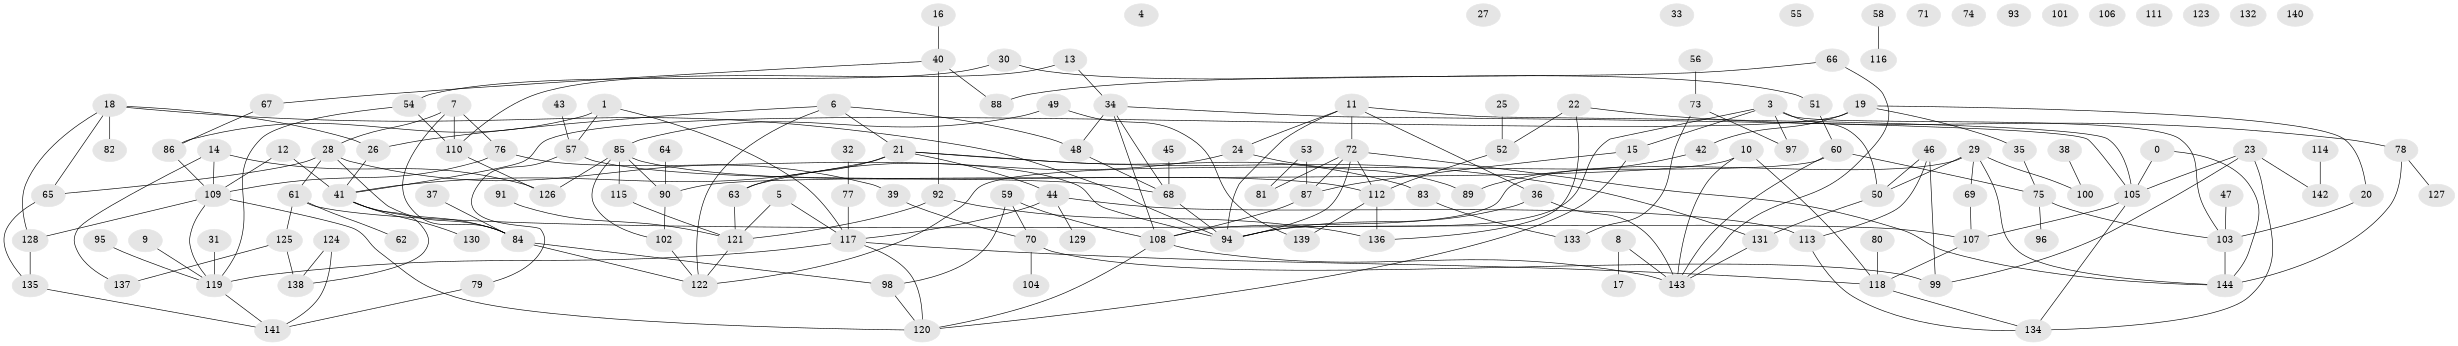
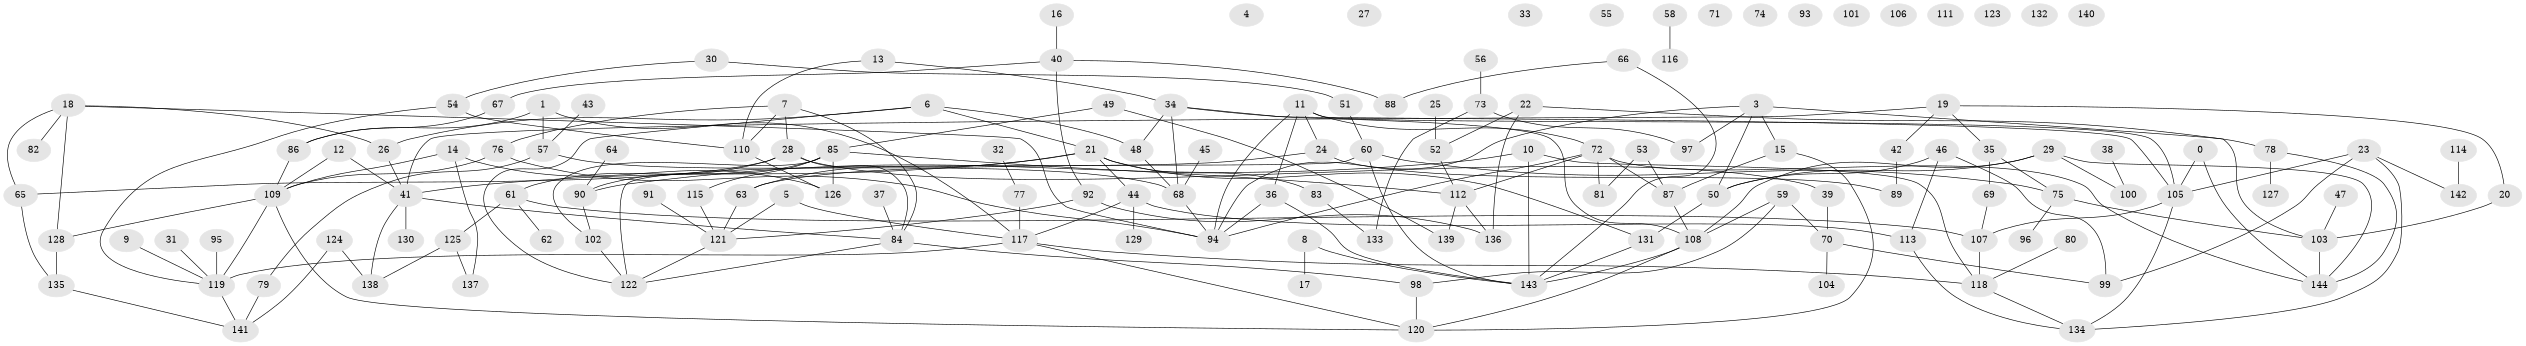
(1972, 173) -> (1989, 177)
